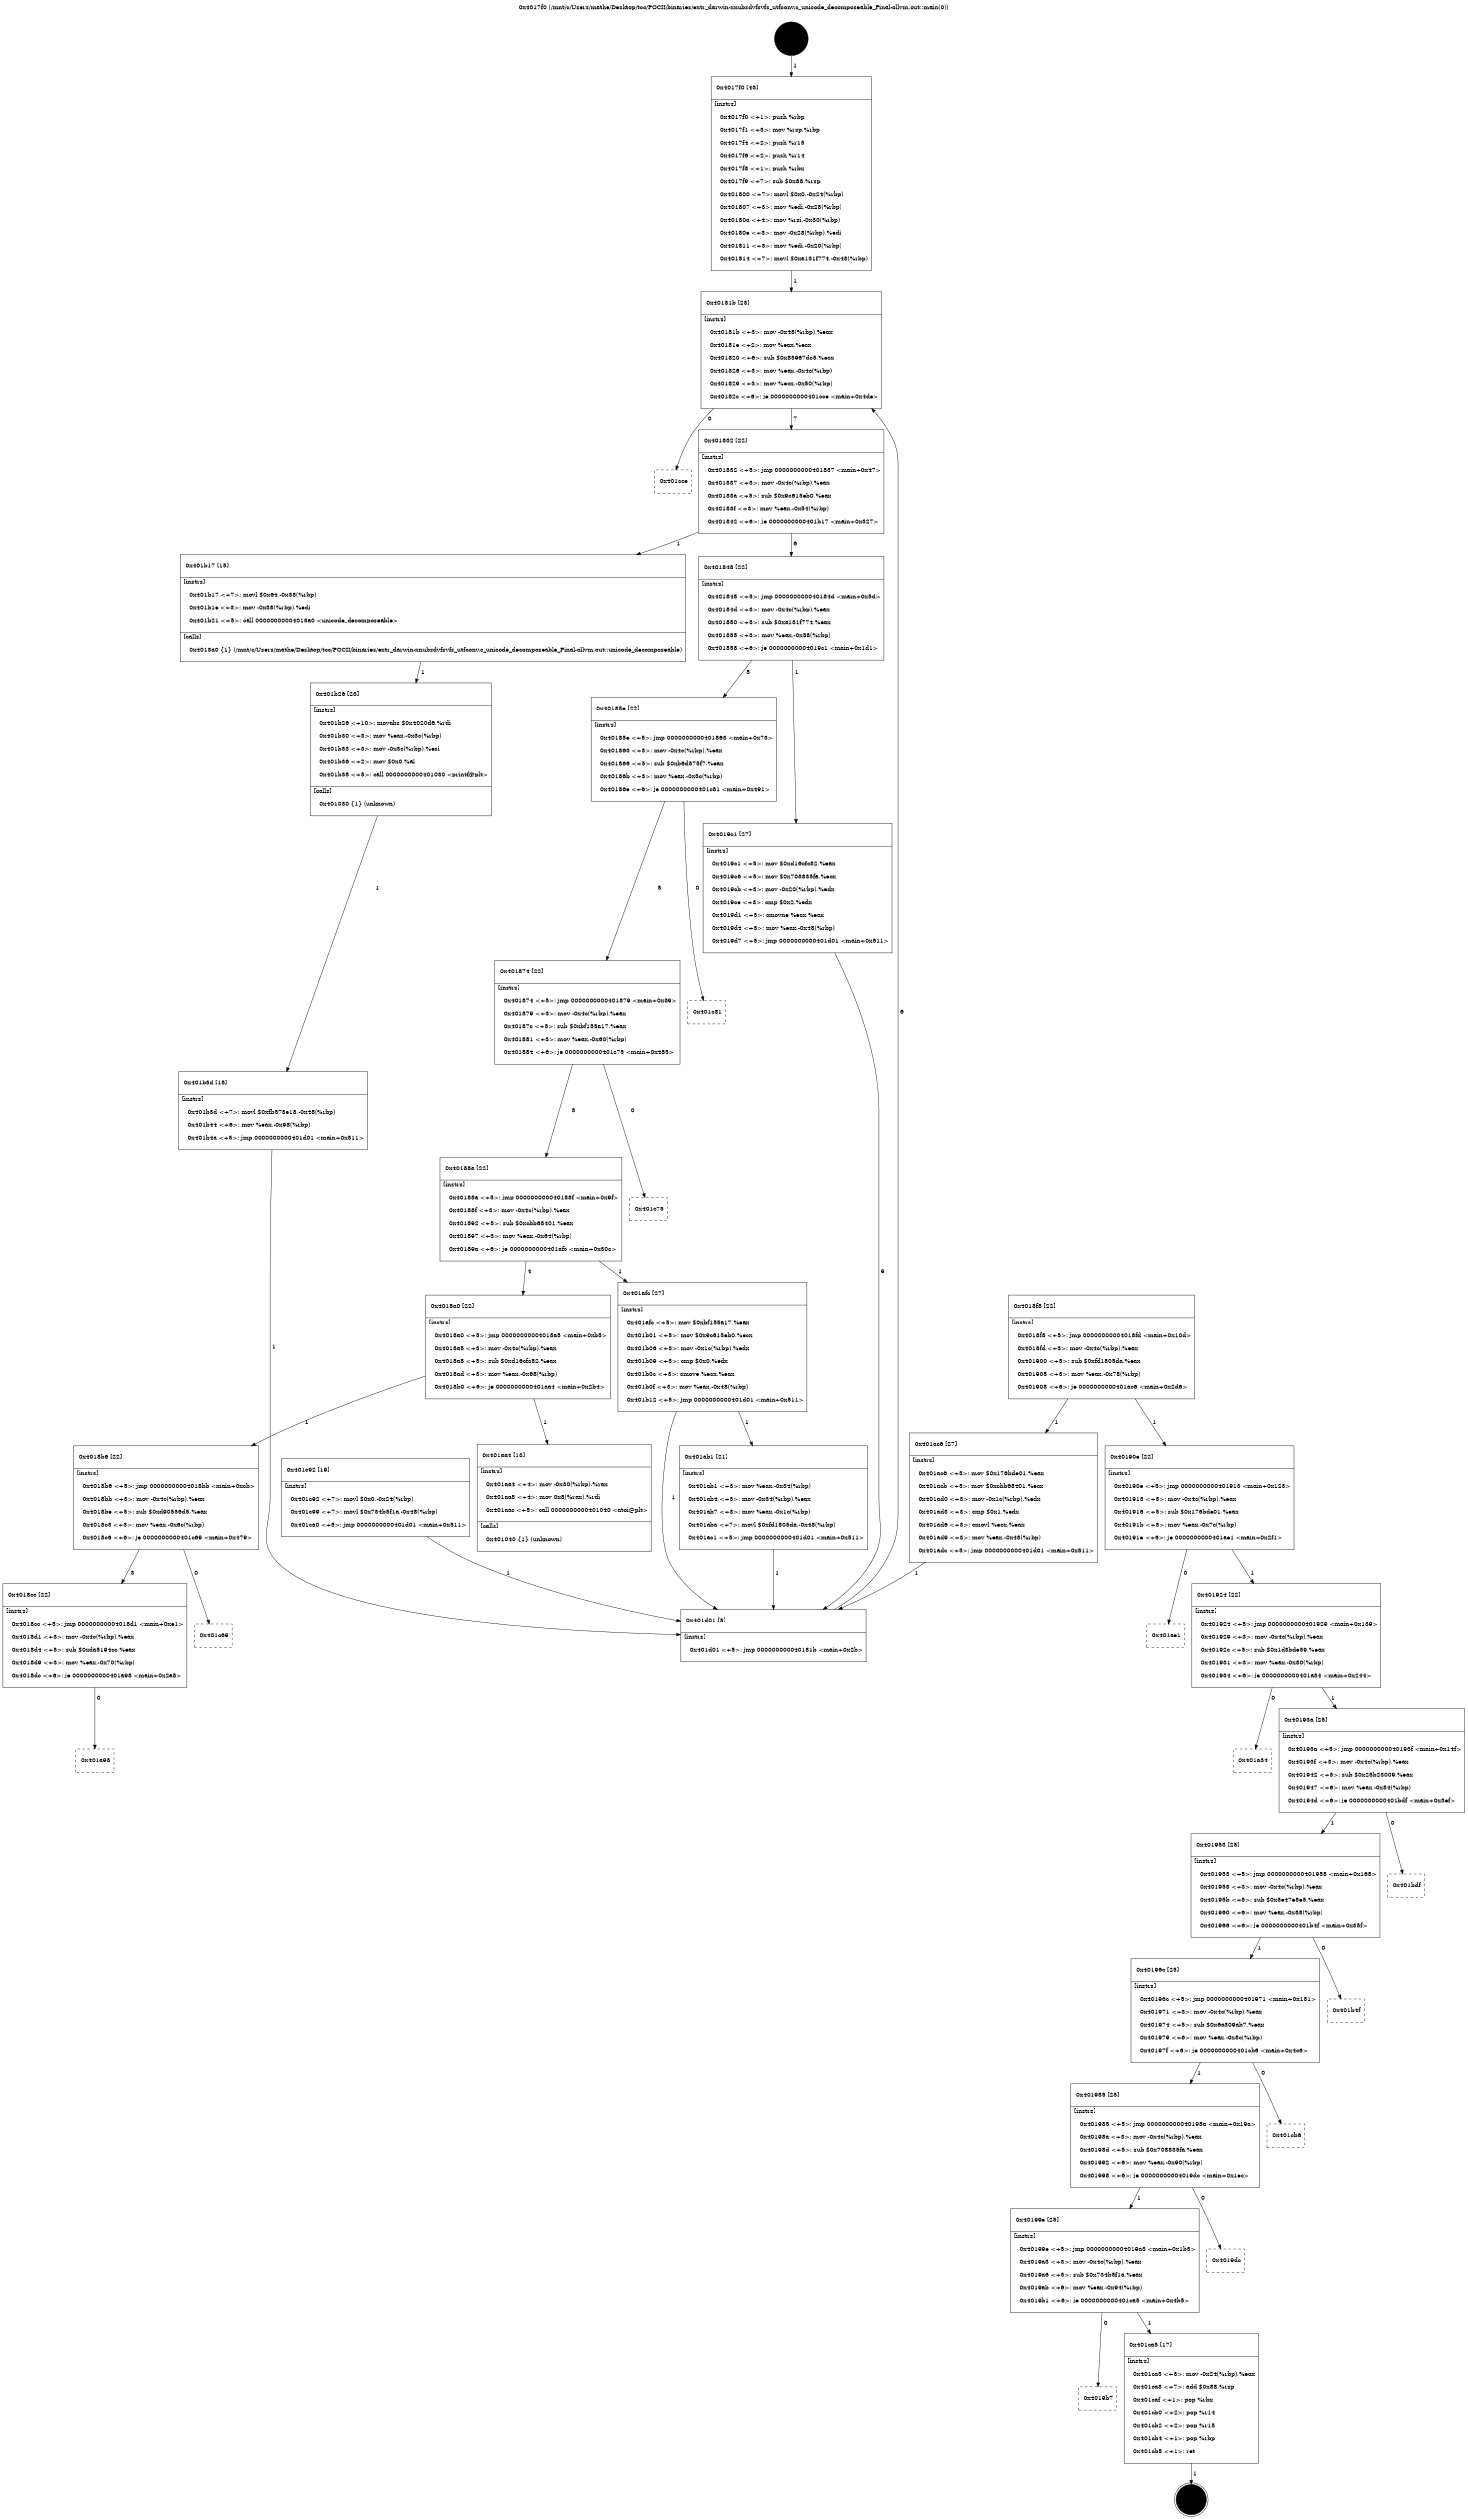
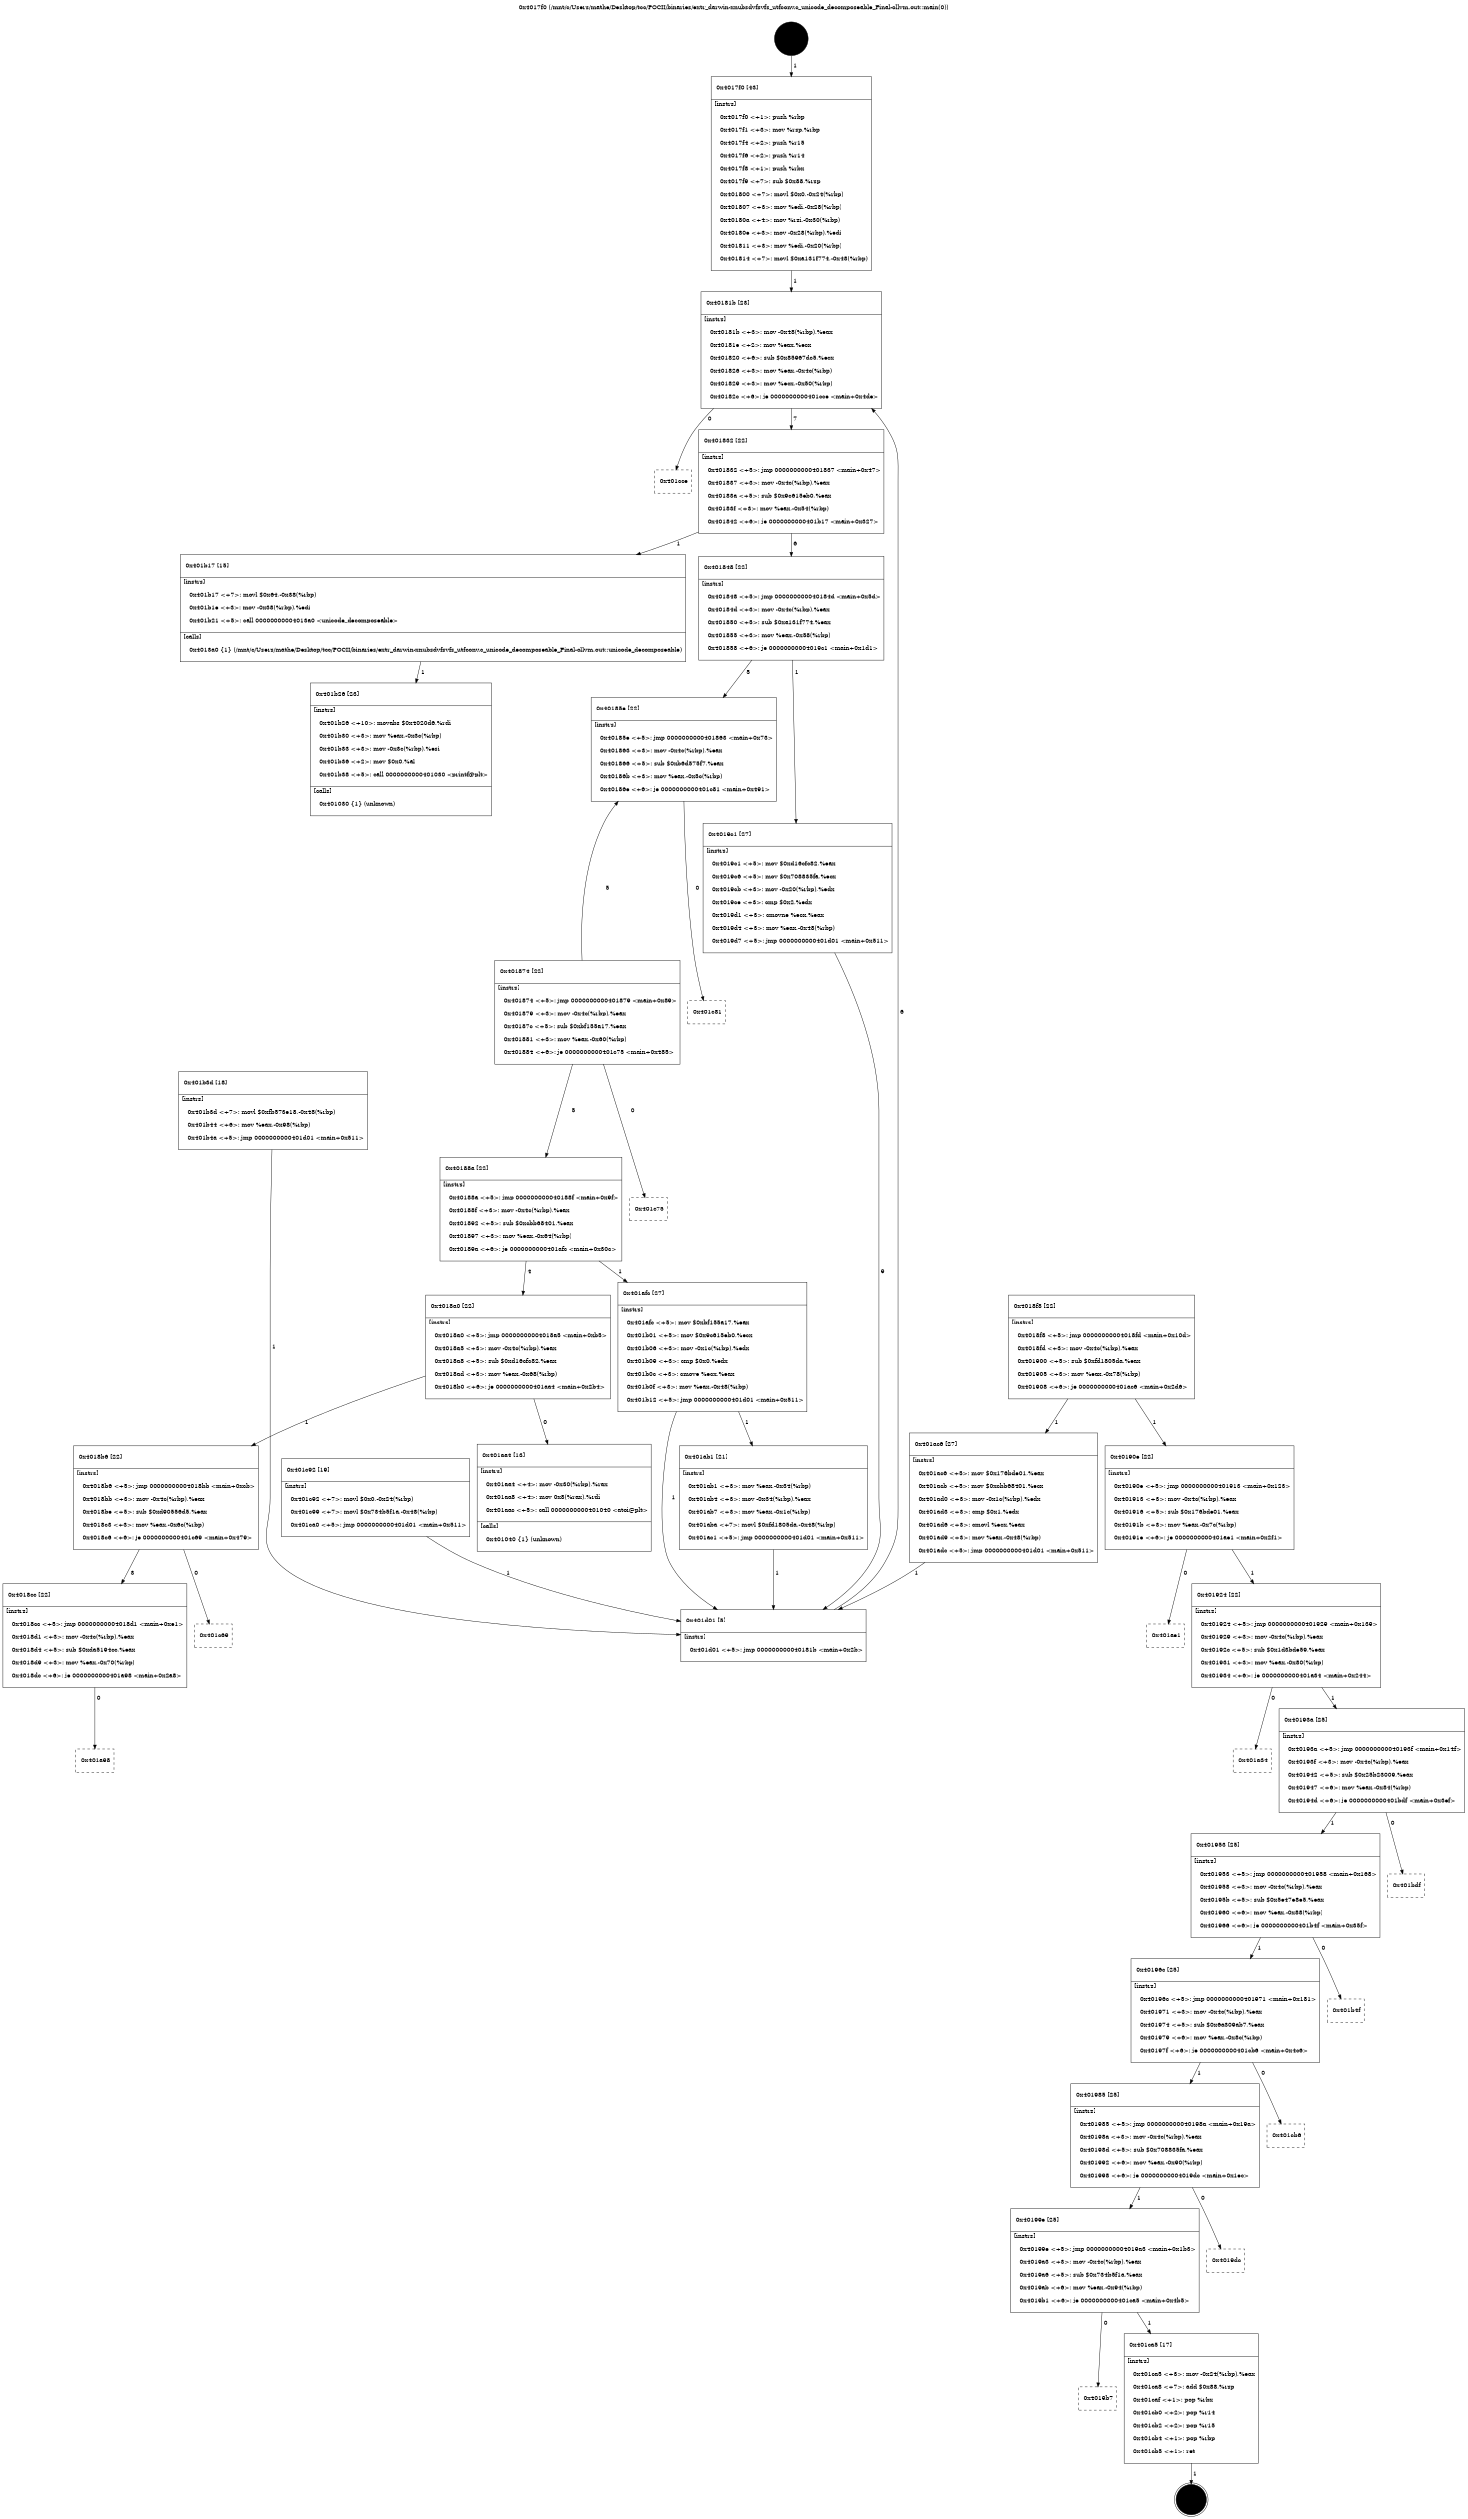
(636, 879) -> (586, 879)
(333, 942) -> none
(544, 1422) -> (544, 1422)
